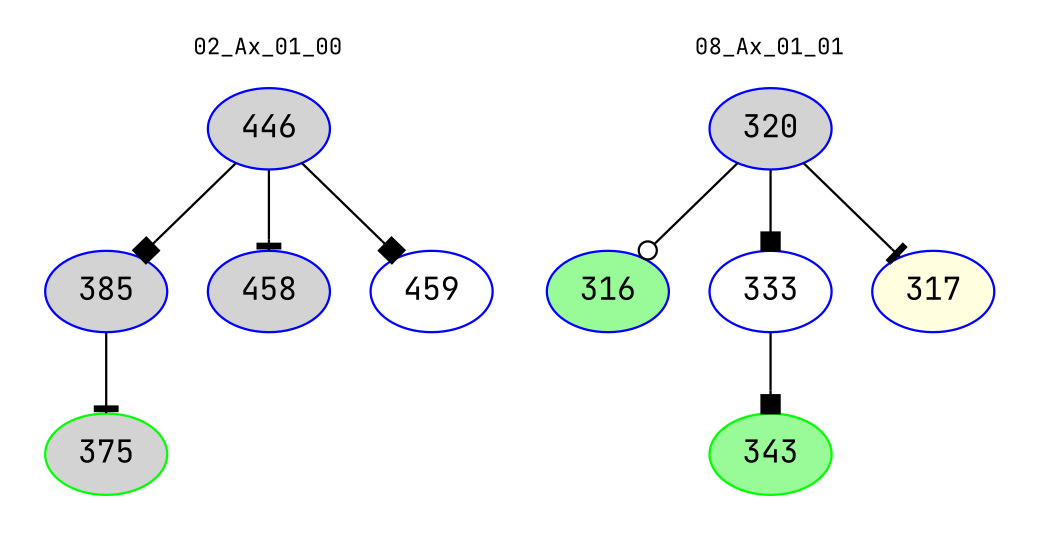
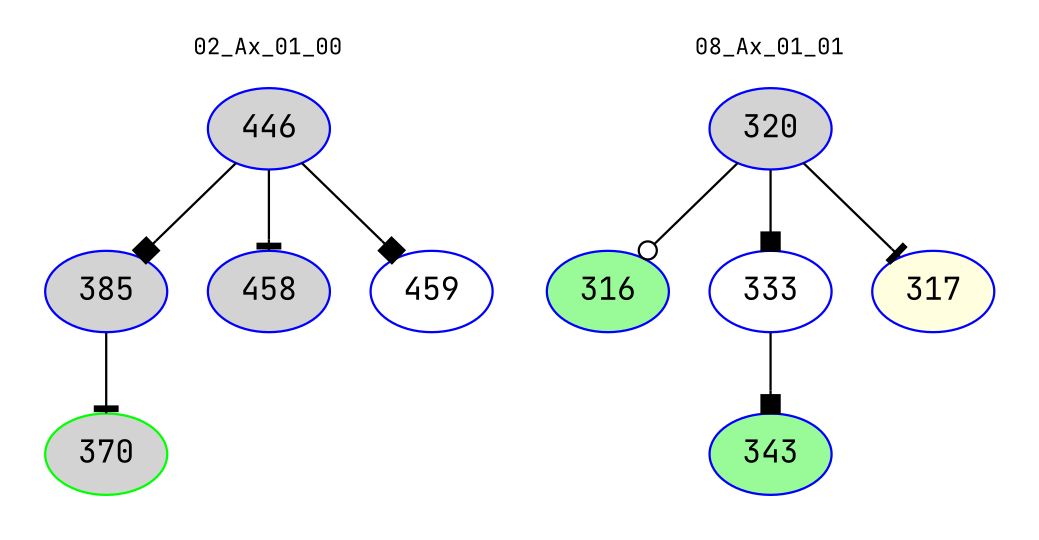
(106, 454) -> (106, 454)
(771, 454) -> (771, 454)
